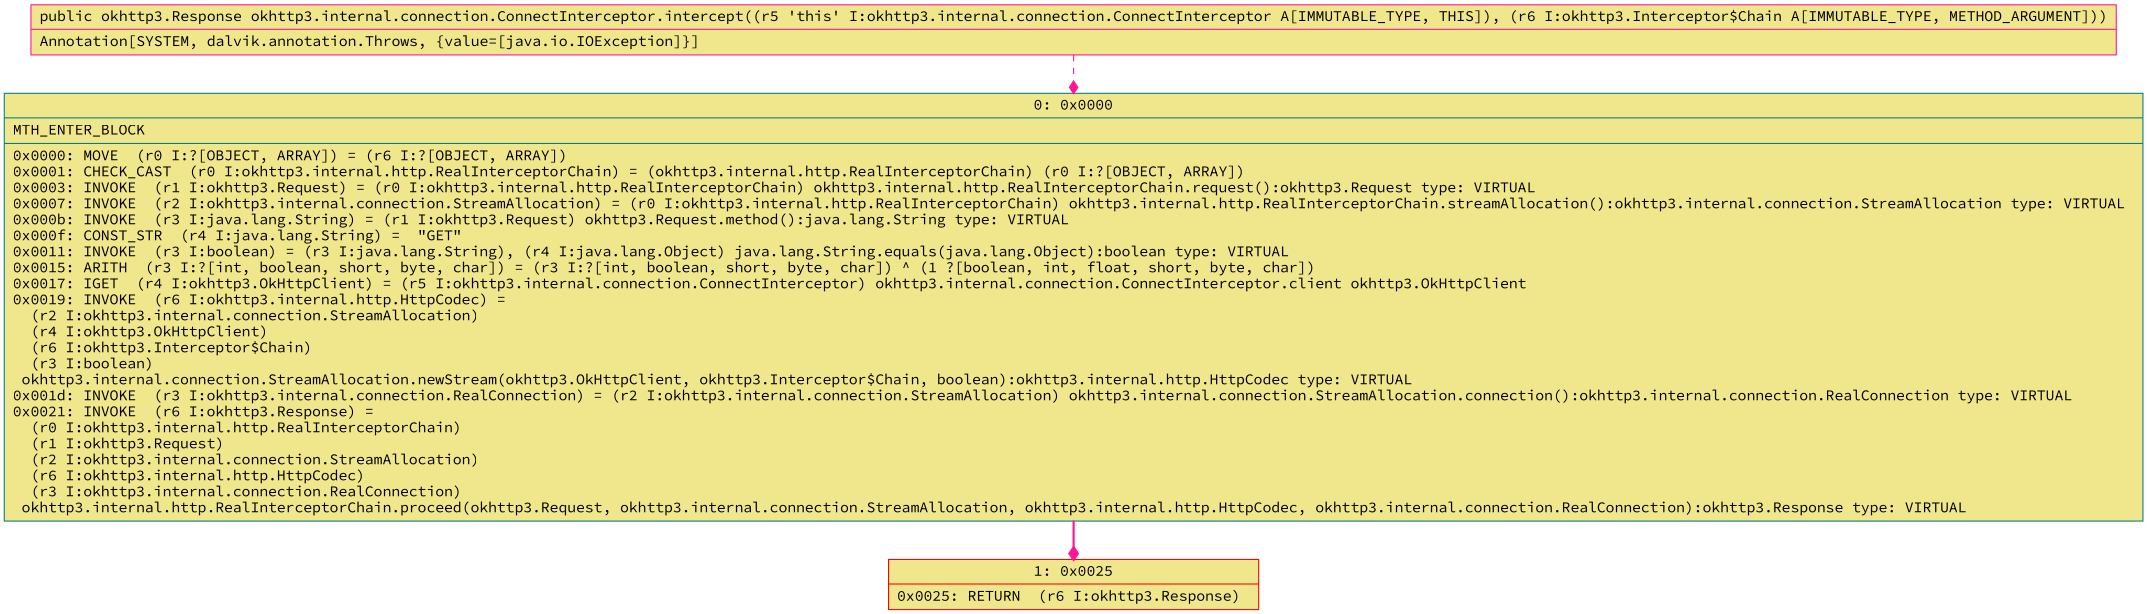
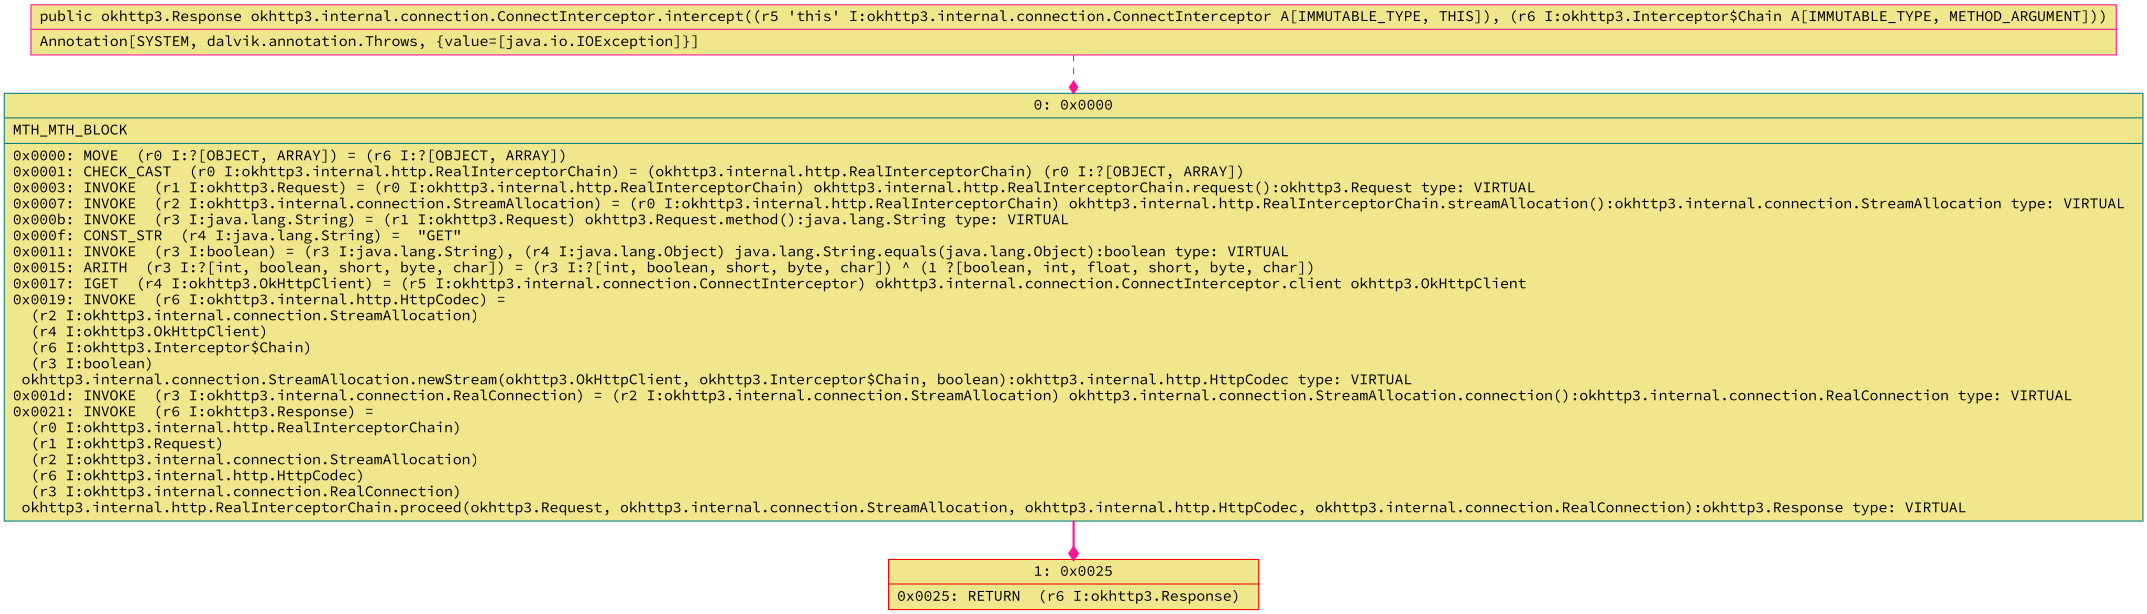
(79, 130) -> (70, 130)
